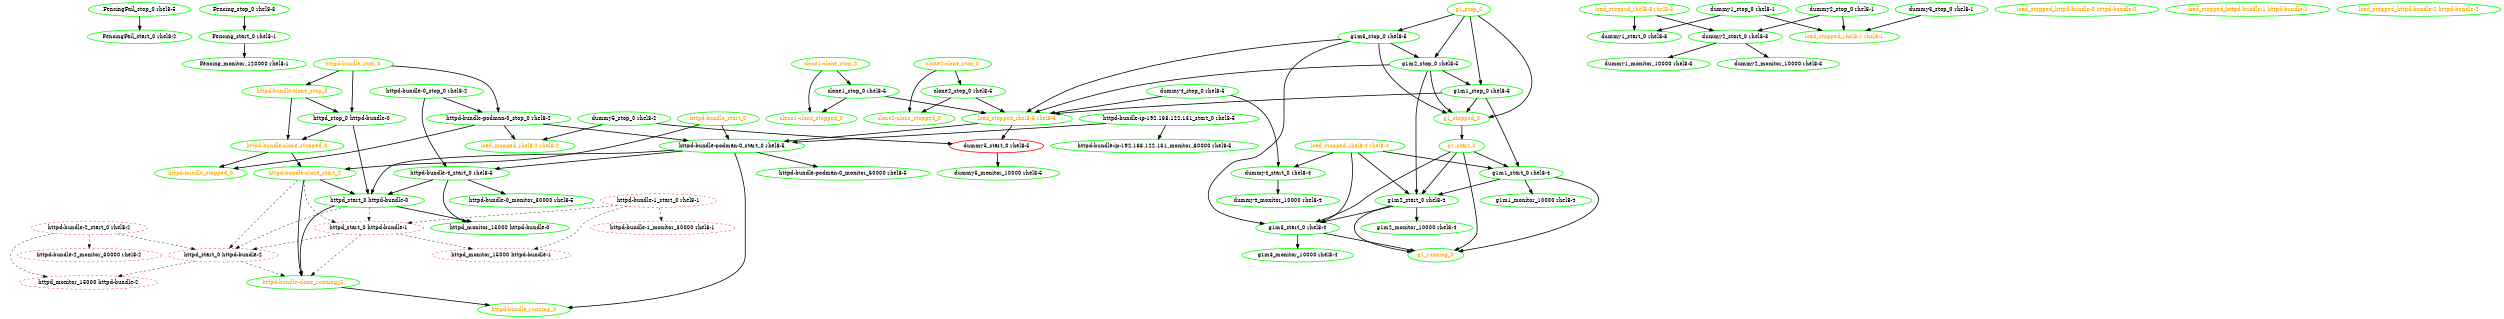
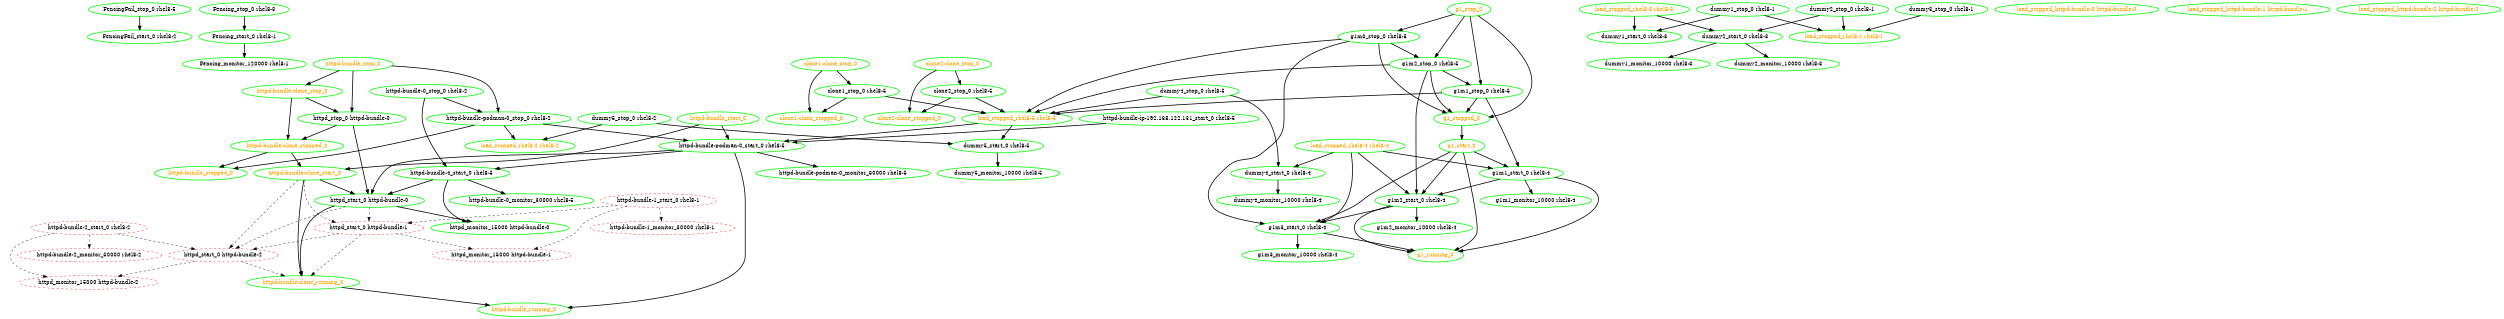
(997, 146) -> (997, 146)
(1155, 146) -> none
